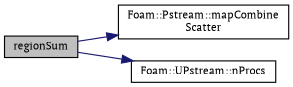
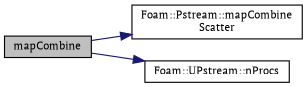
(41, 47) -> (48, 47)
